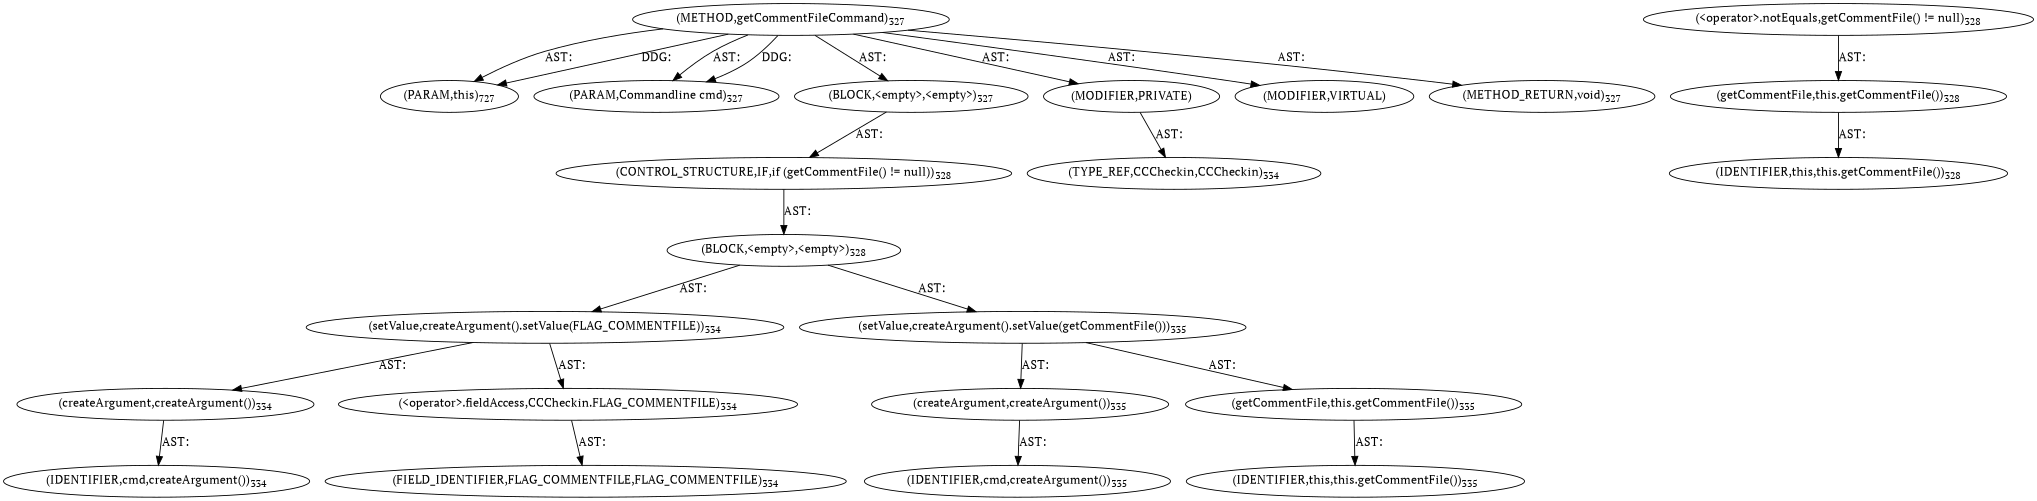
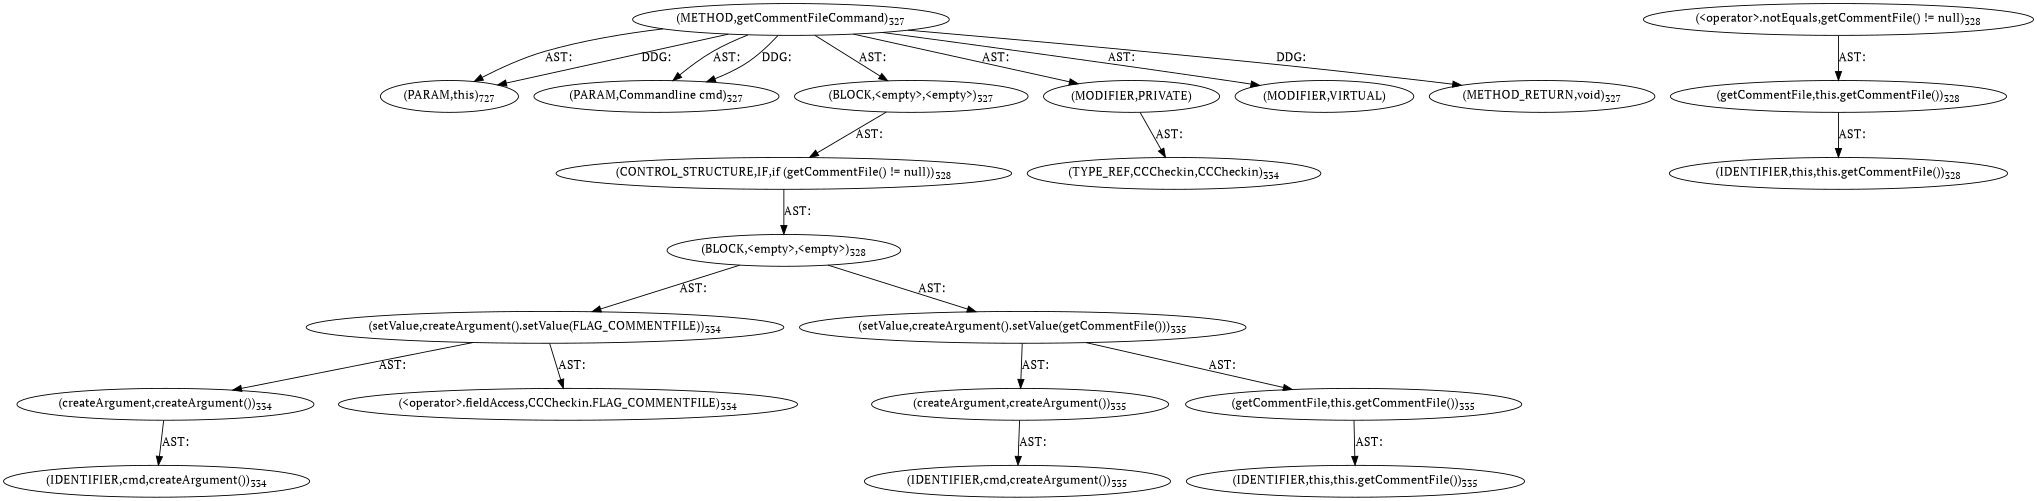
(1293, 58) -> (1293, 58)
(586, 481) -> none
